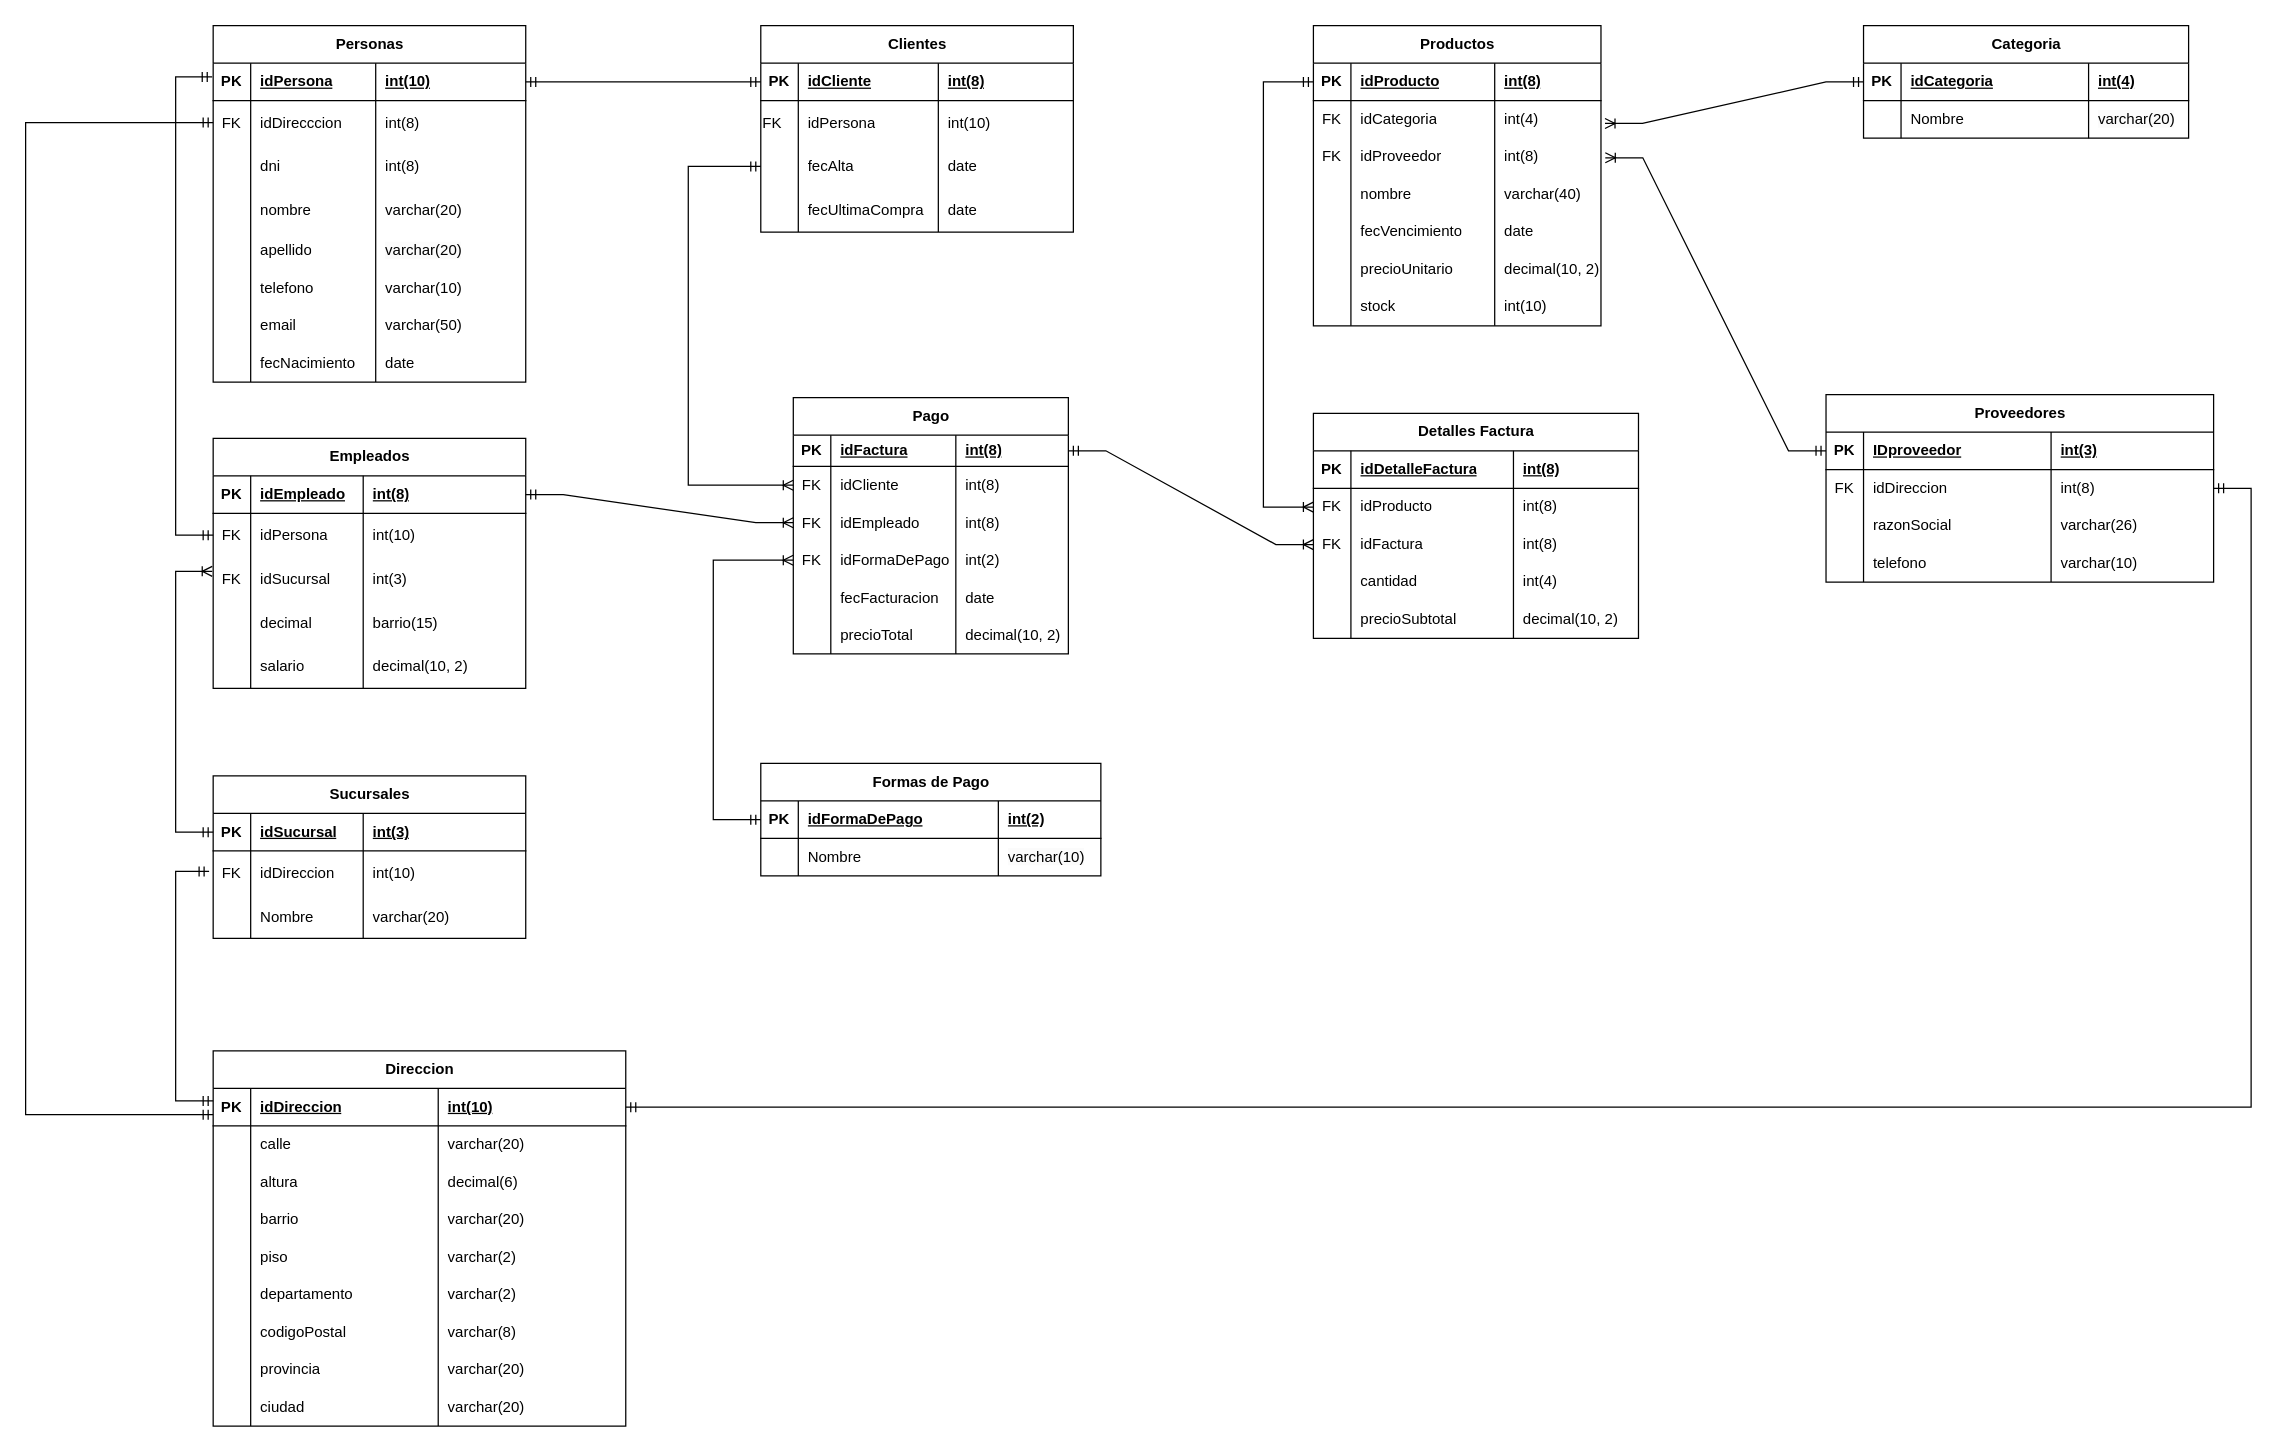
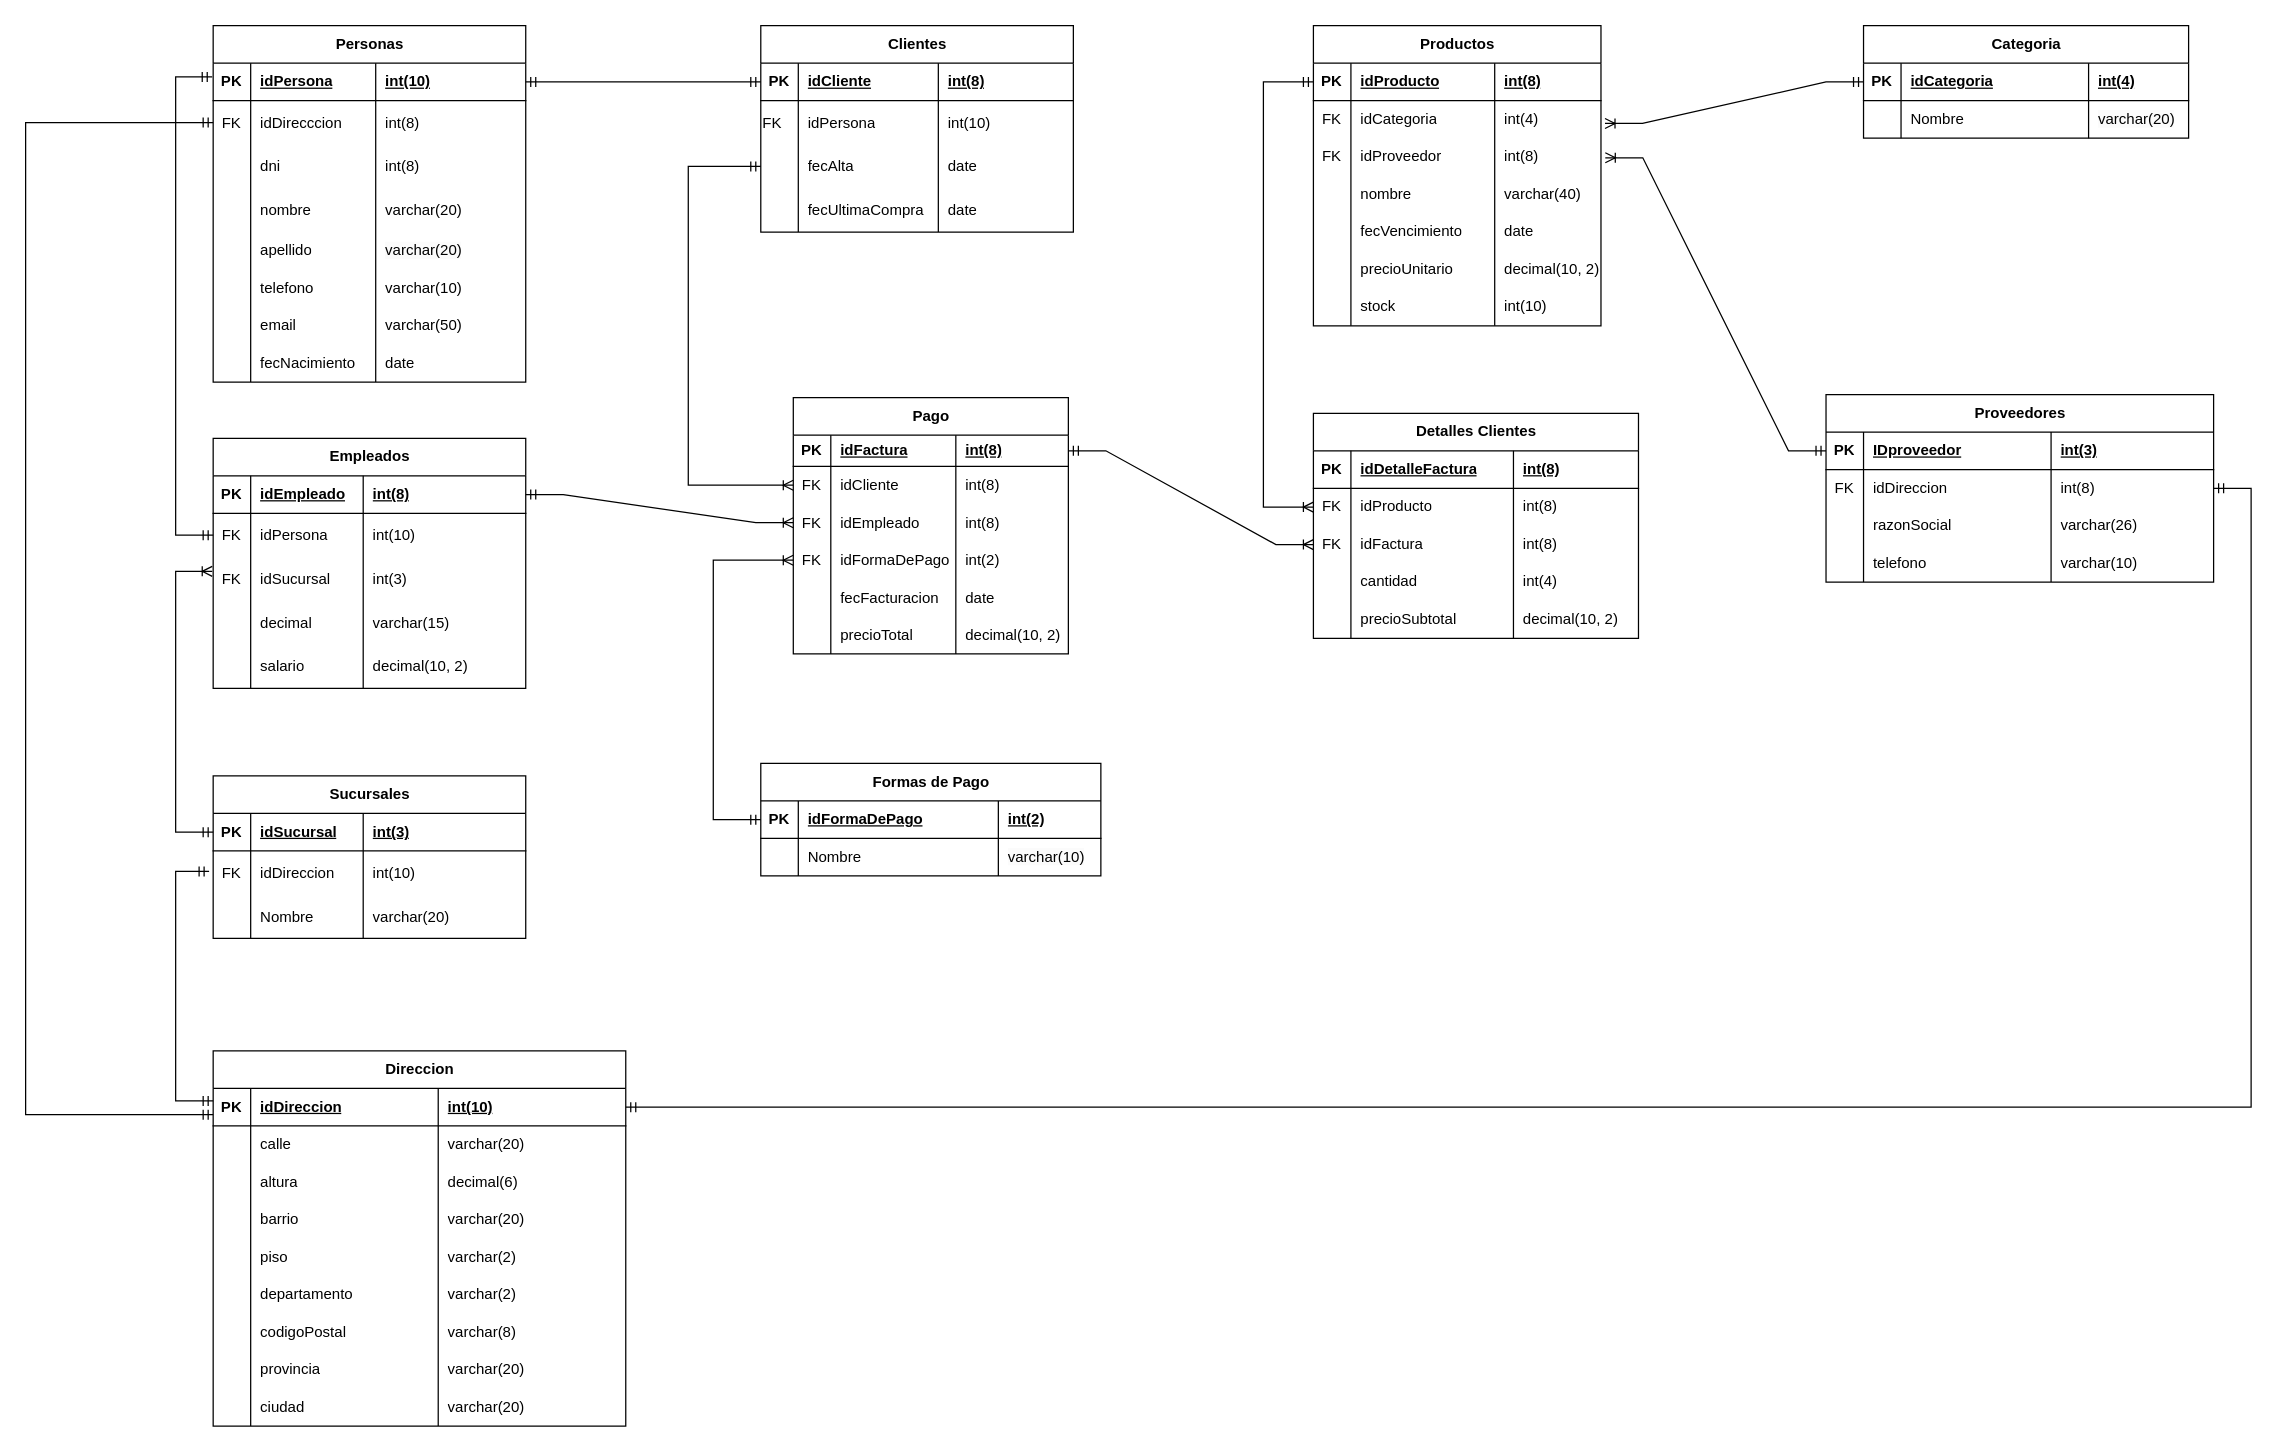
(1476, 432) -> (1476, 432)
(413, 623) -> (419, 623)
